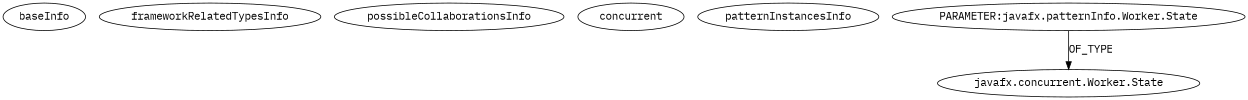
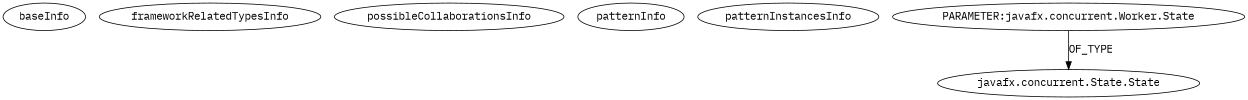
(631, 17) -> (631, 17)
(1069, 17) -> (1069, 17)
(1069, 83) -> (1069, 83)
